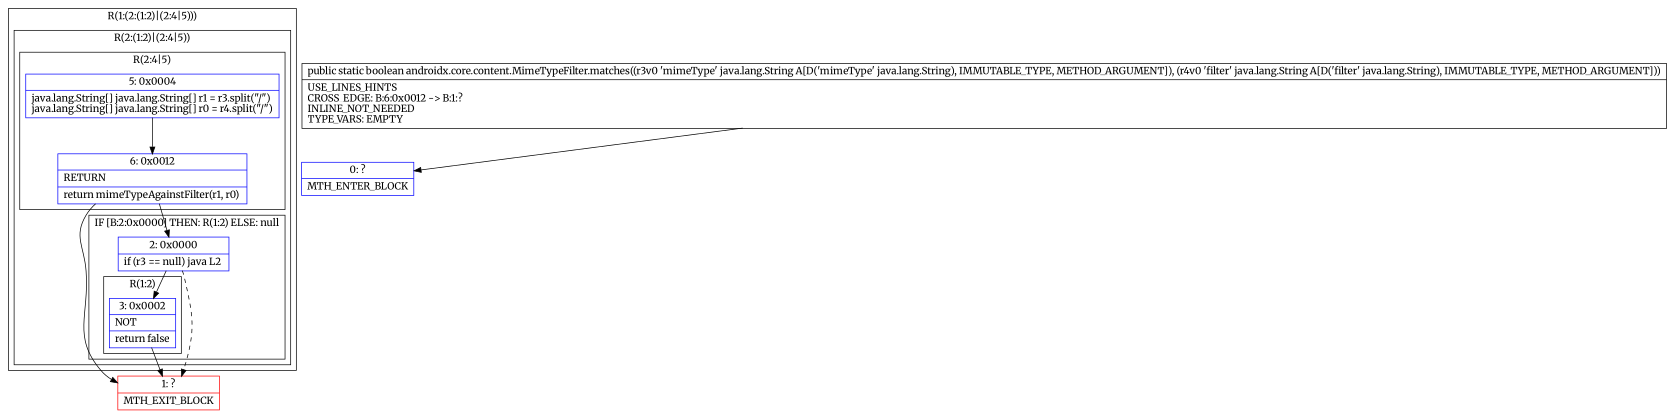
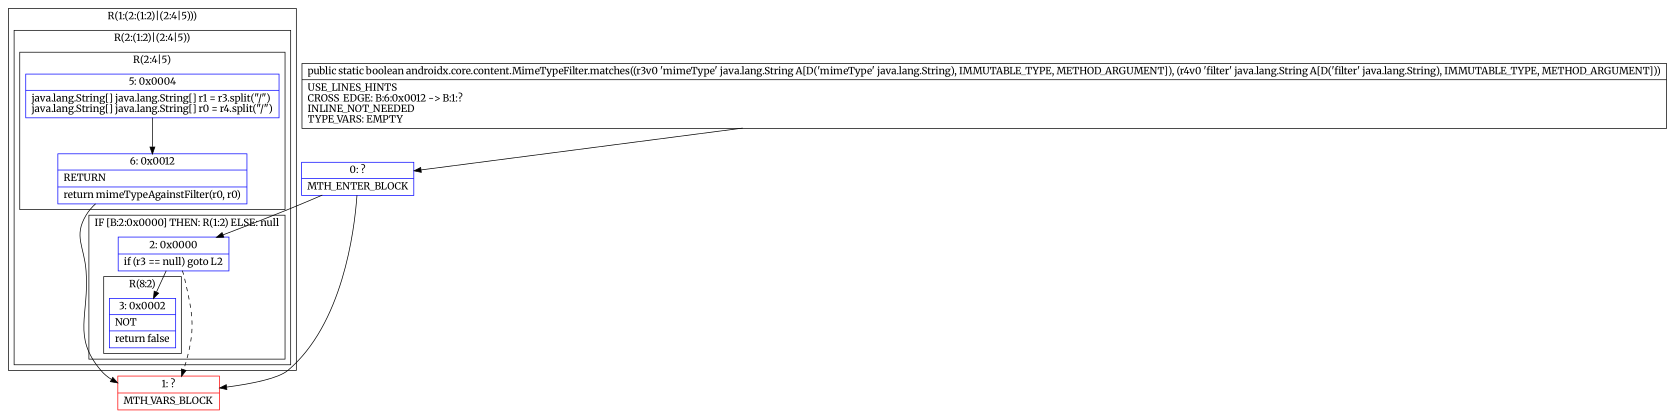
(152, 195) -> (152, 195)
(164, 220) -> (263, 219)
(173, 262) -> (174, 262)
(143, 285) -> (143, 285)
(156, 359) -> (326, 319)
(169, 401) -> (168, 401)
